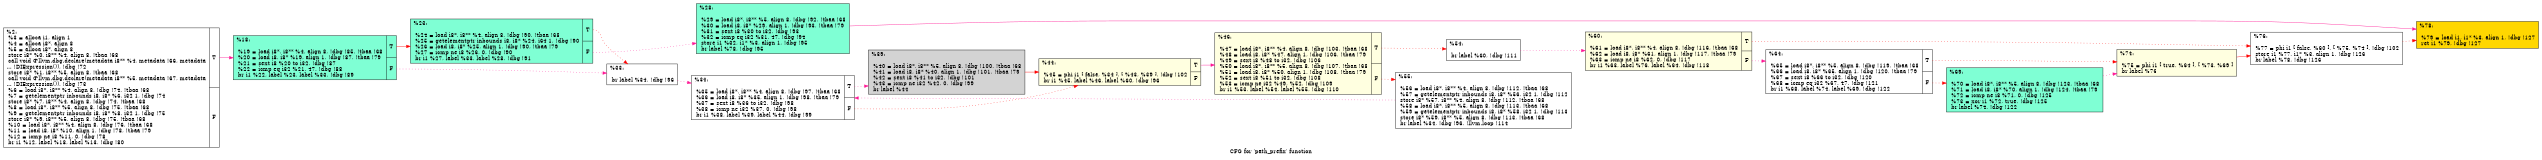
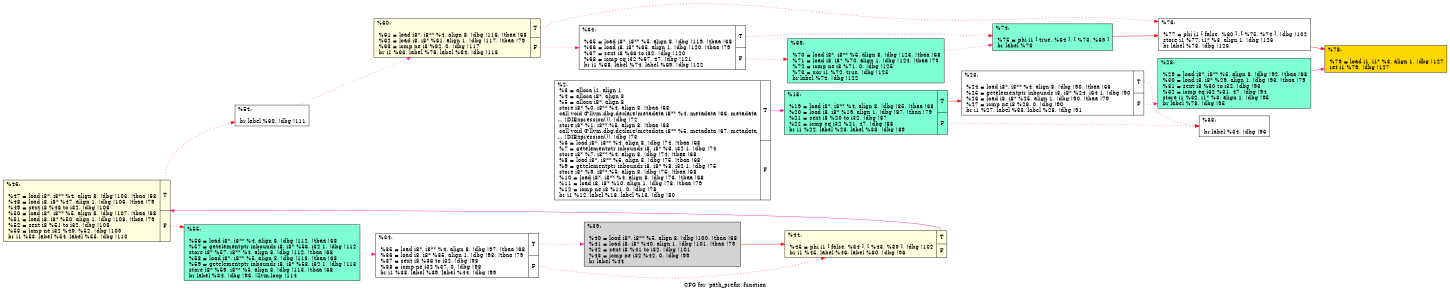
(502, 41) -> (1053, 93)
(2408, 41) -> (1316, 48)
(2177, 63) -> (1053, 37)
(682, 82) -> none
(1483, 100) -> (272, 253)
